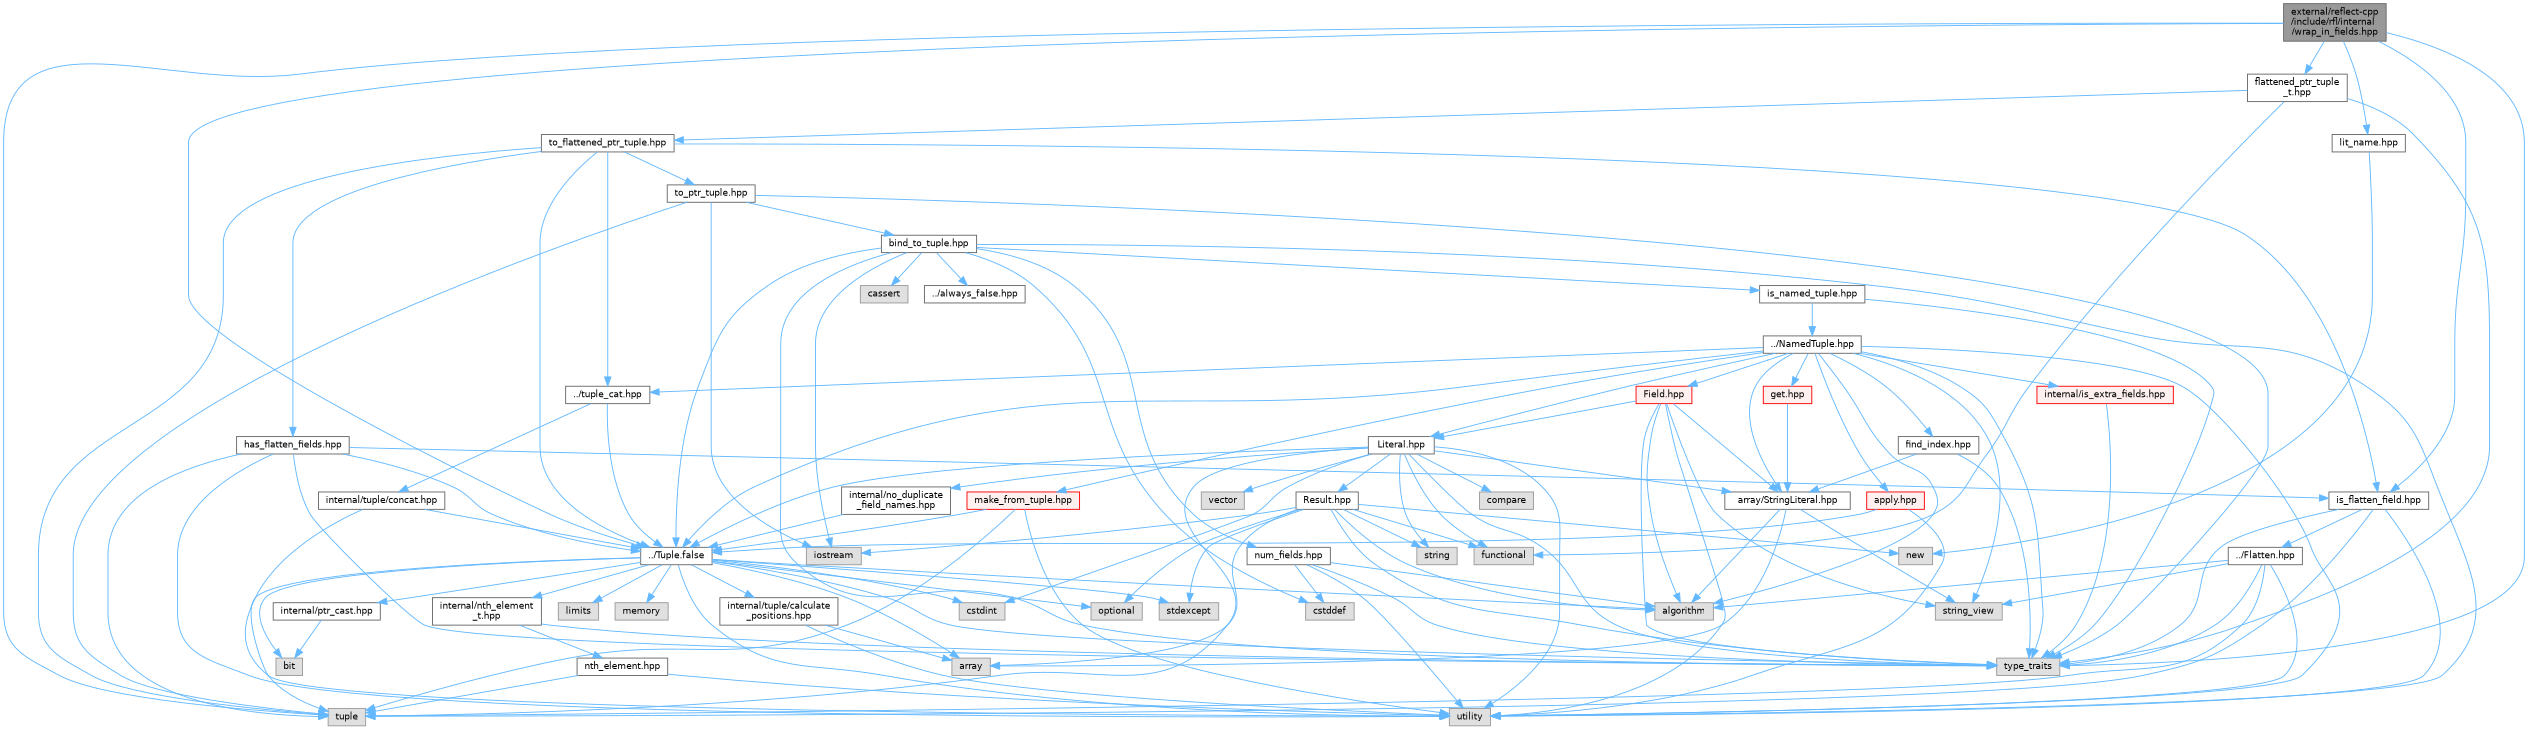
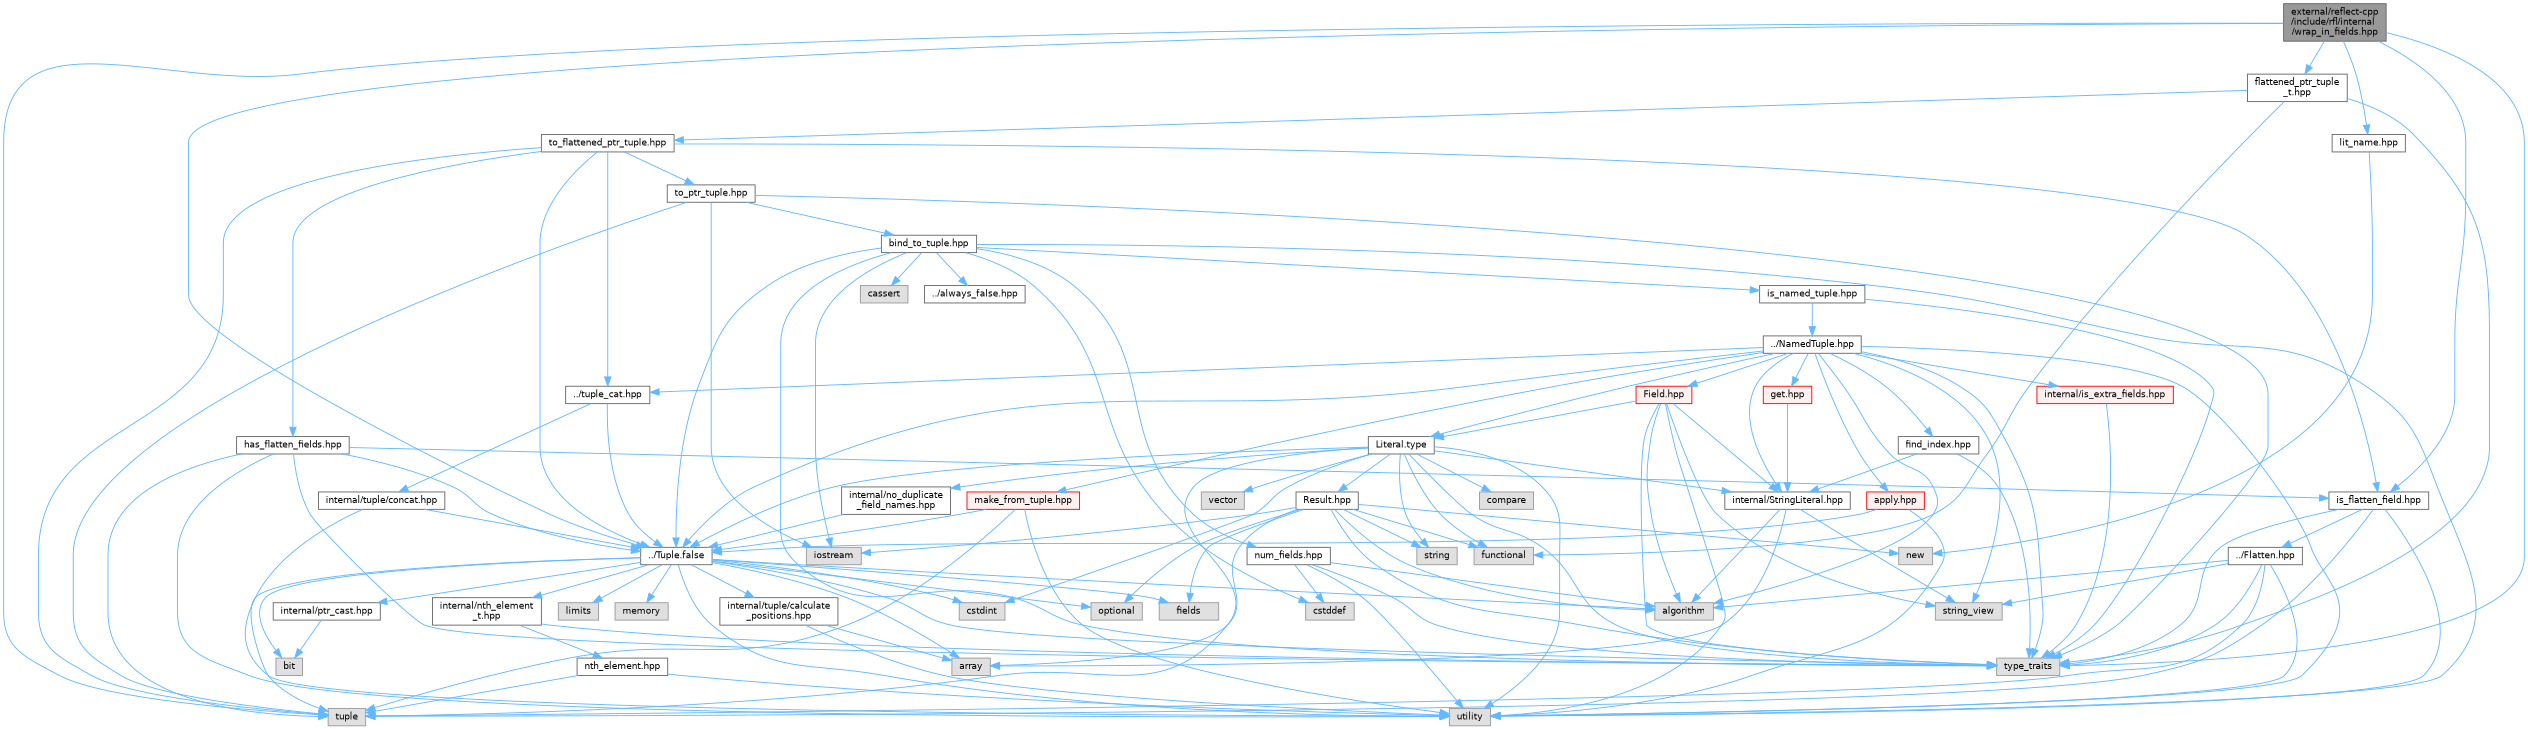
(1401, 445) -> (1401, 445)
(1788, 501) -> (1788, 501)
(1189, 611) -> (1189, 611)
